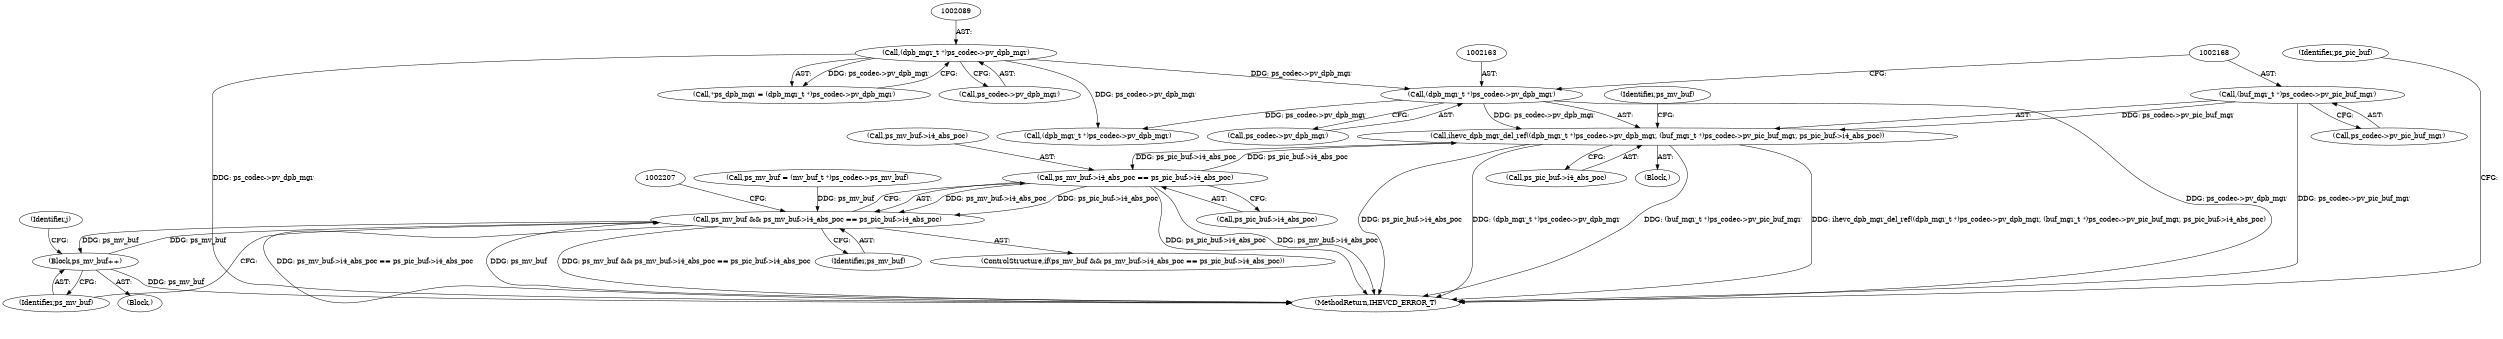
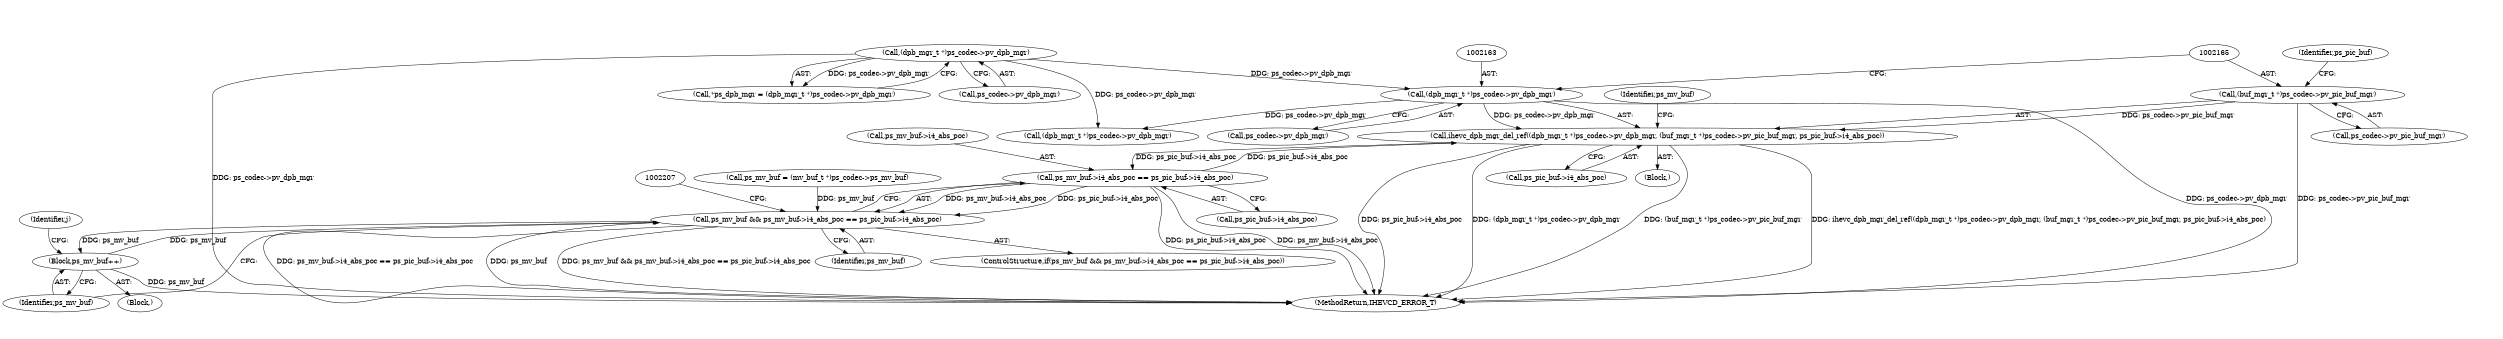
(956, 12) -> none
(2214, 53) -> (2214, 53)
(2113, 289) -> (2318, 72)
